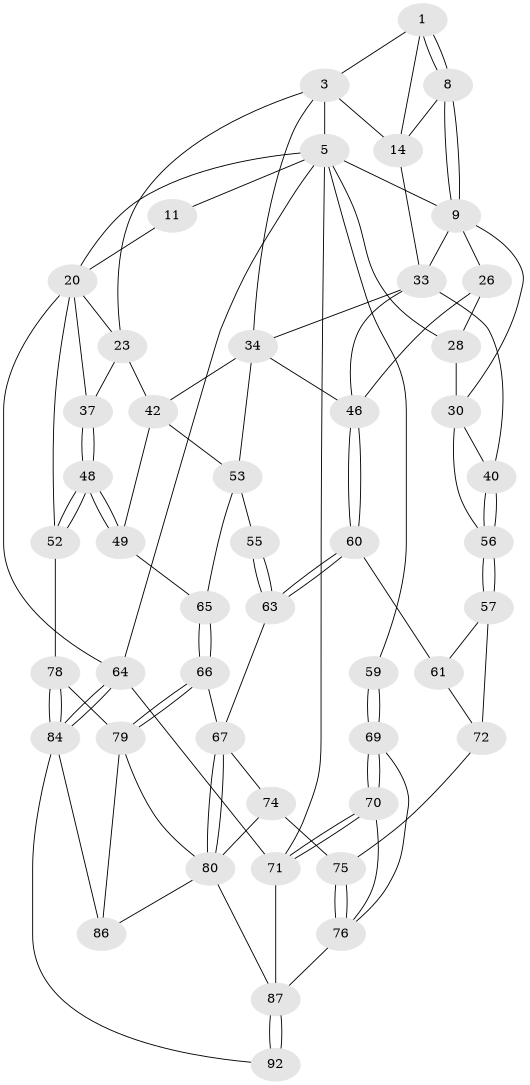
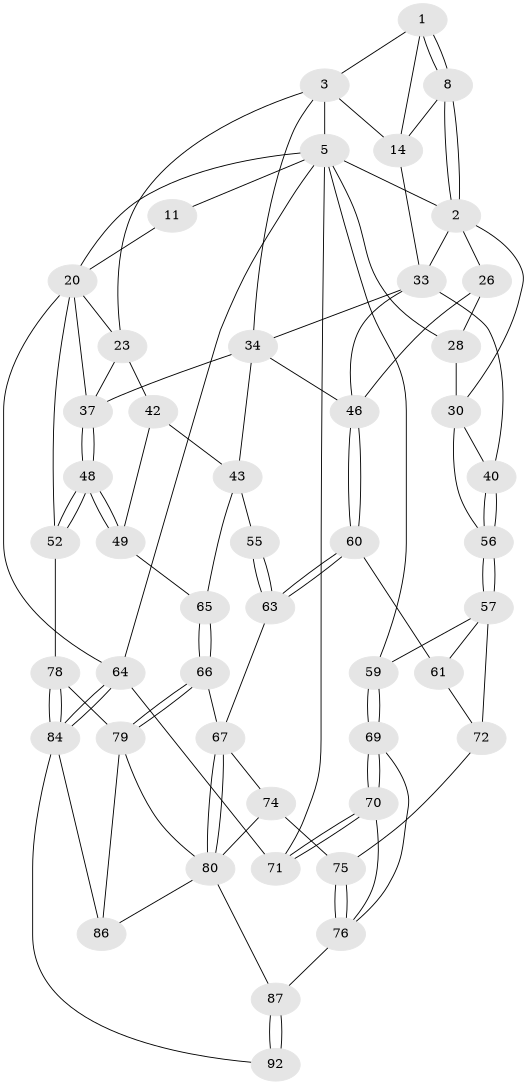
(456, 216) -> (456, 216)
(198, 382) -> (169, 377)
(238, 477) -> (238, 477)
none -> (431, 640)
(276, 934) -> none
